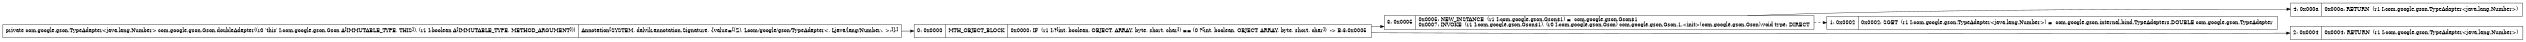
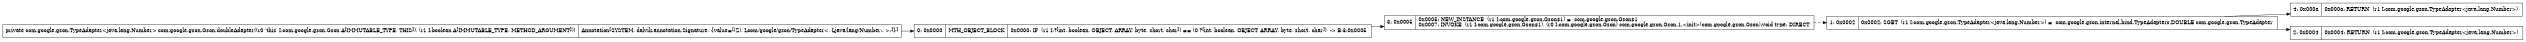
(2017, 10) -> (2256, 15)
(1829, 34) -> (2282, 29)
